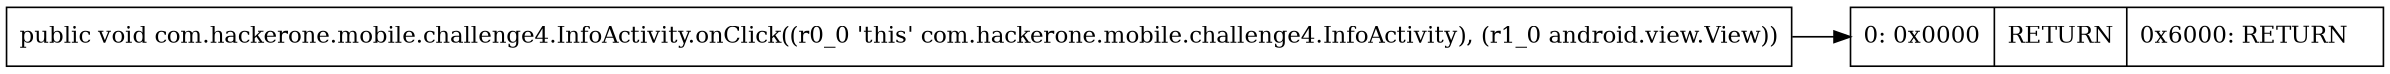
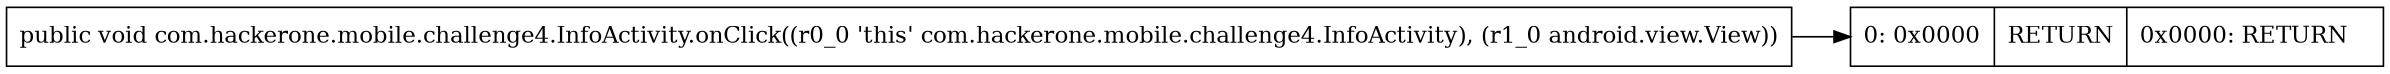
(2255, 36) -> (2255, 36)
